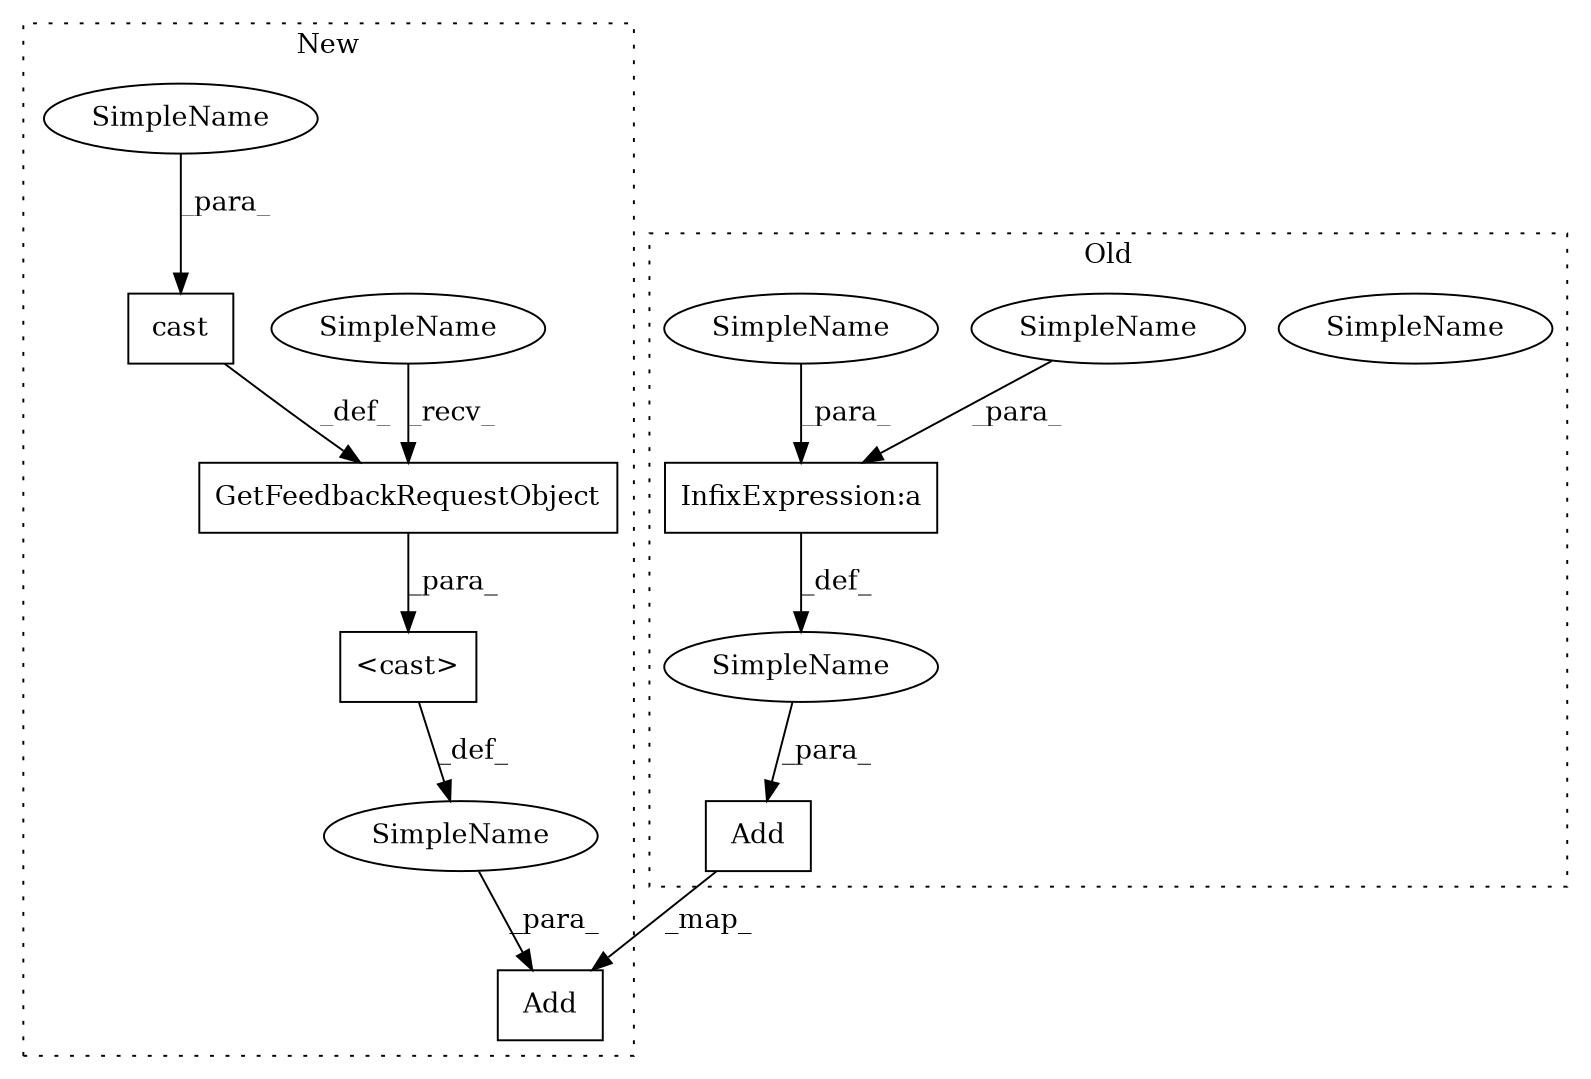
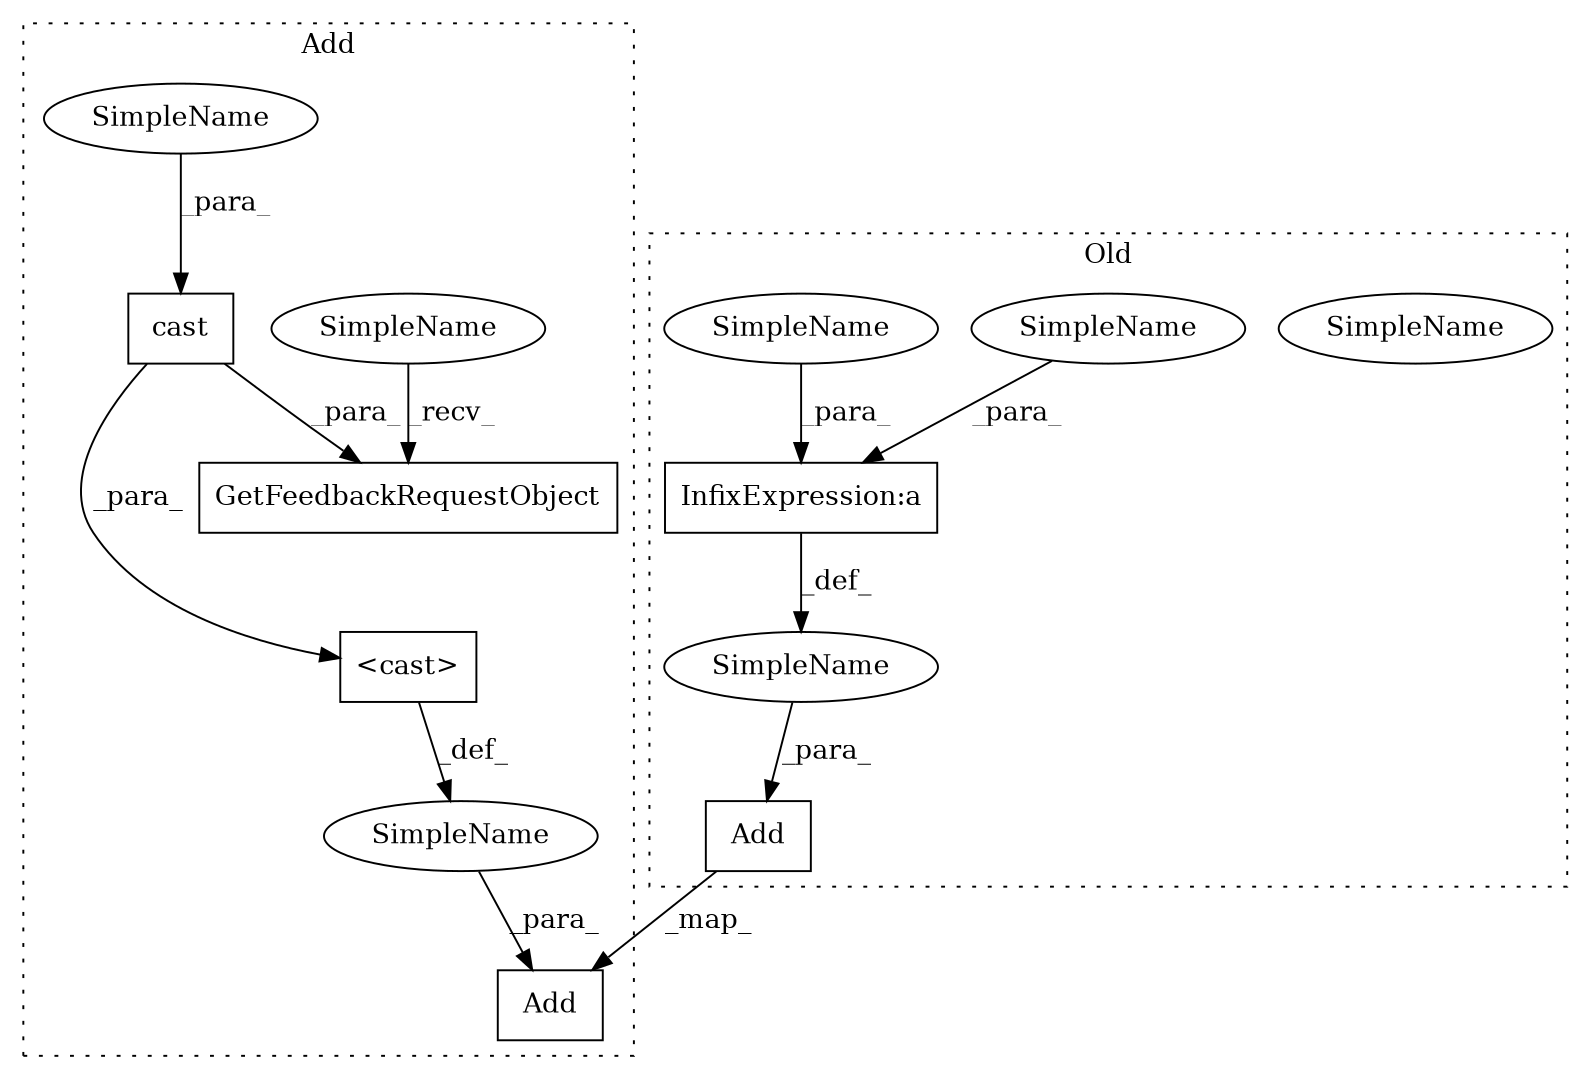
(329, 46) -> (329, 46)
(356, 413) -> (356, 413)
(408, 573) -> (117, 561)
